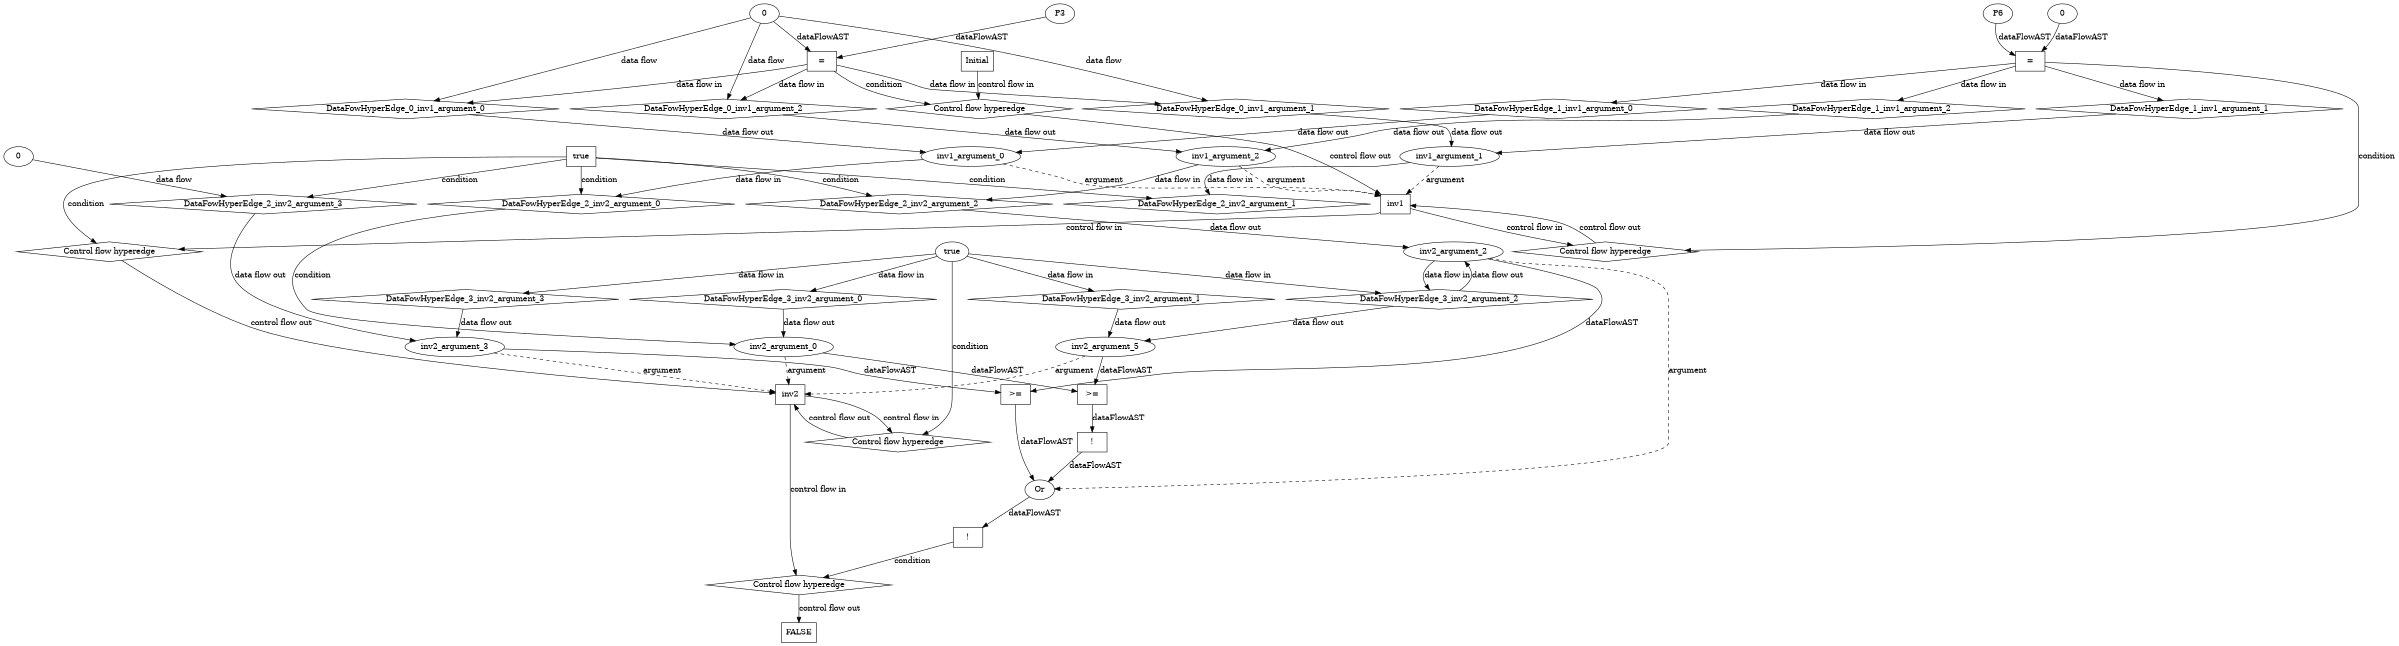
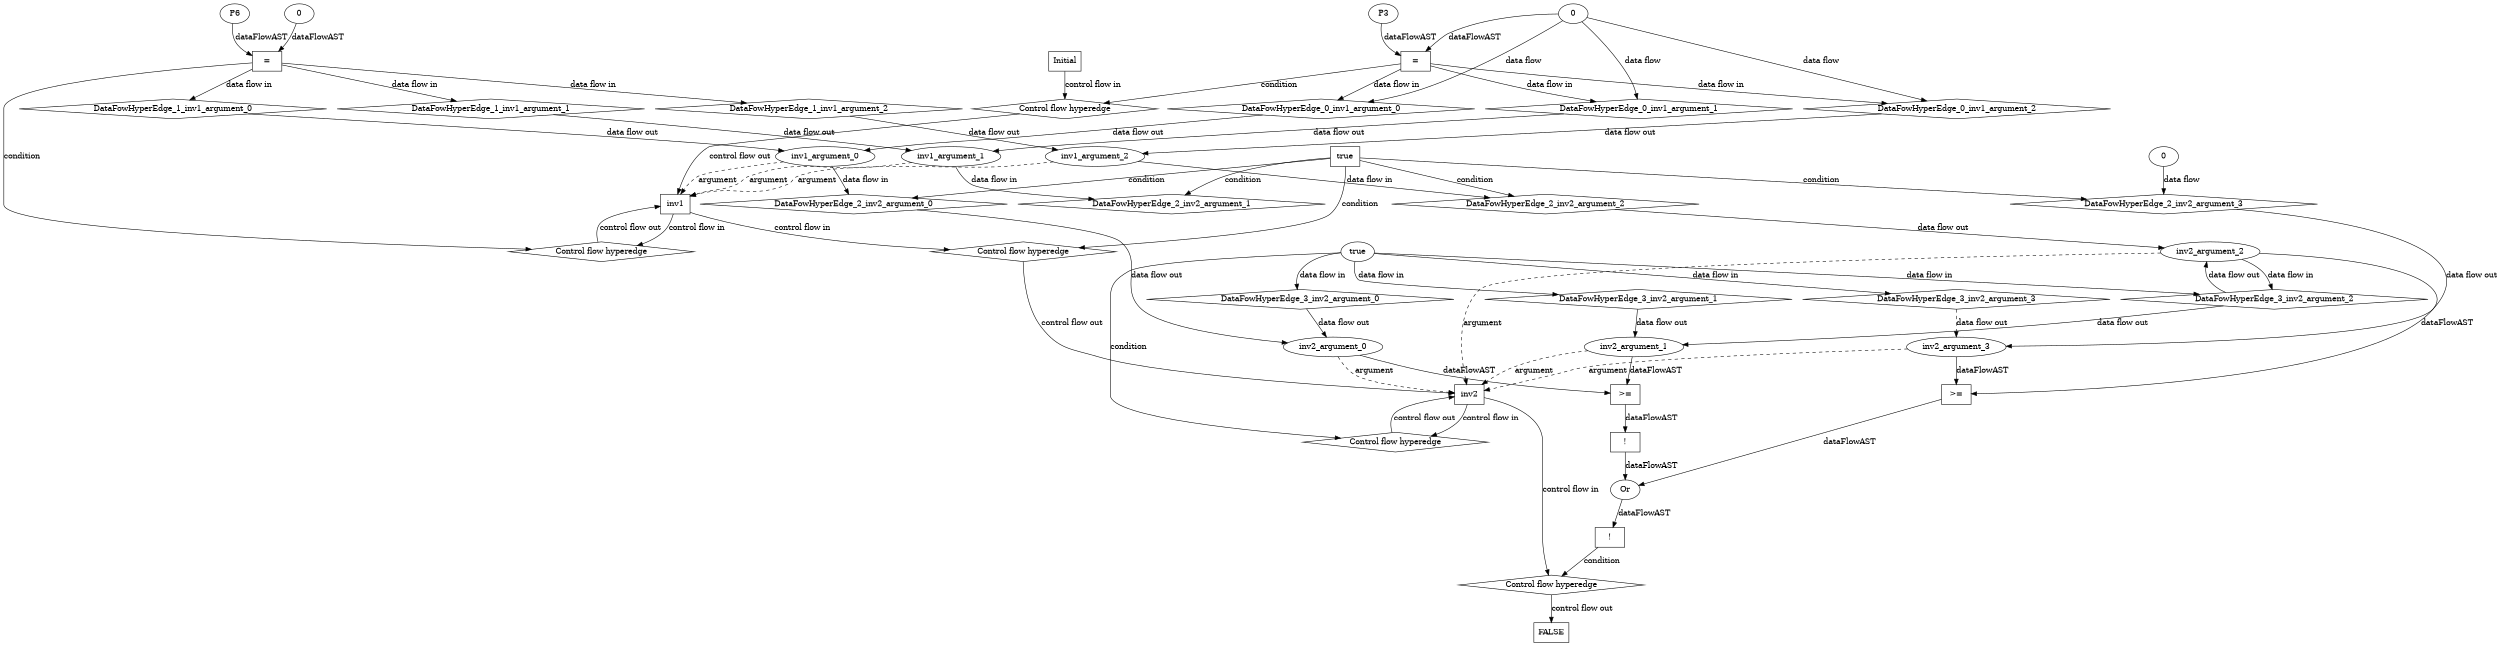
(313, 276) -> (1157, 276)
(461, 320) -> (1956, 320)
(1105, 347) -> (1634, 347)
(1533, 468) -> (1772, 263)
